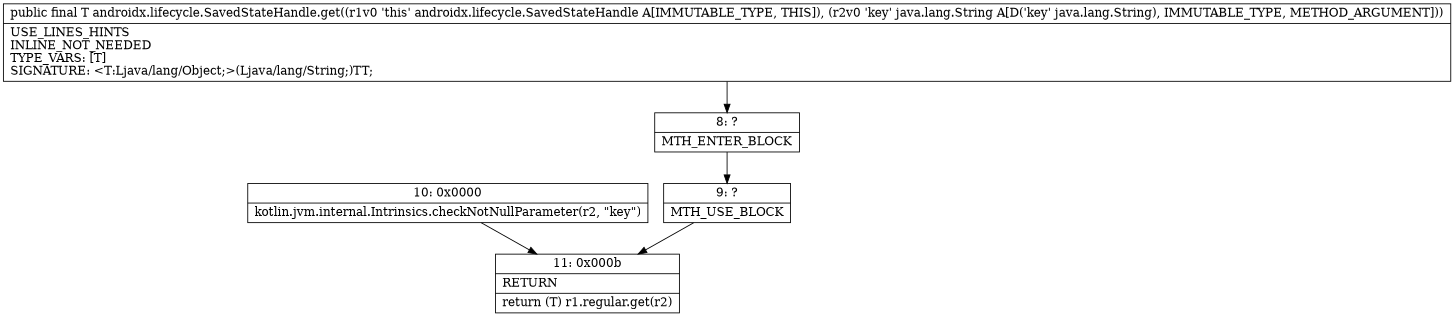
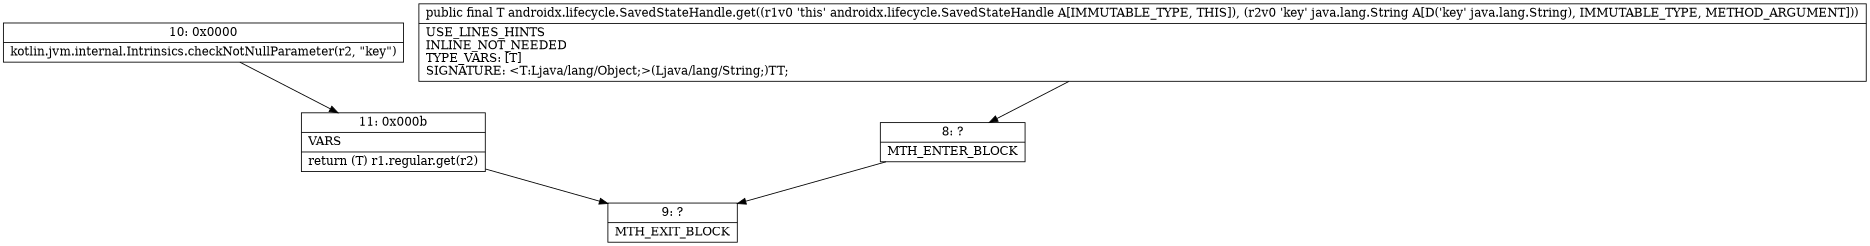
(727, 212) -> (673, 232)
(670, 236) -> (543, 185)
(530, 283) -> (325, 142)
